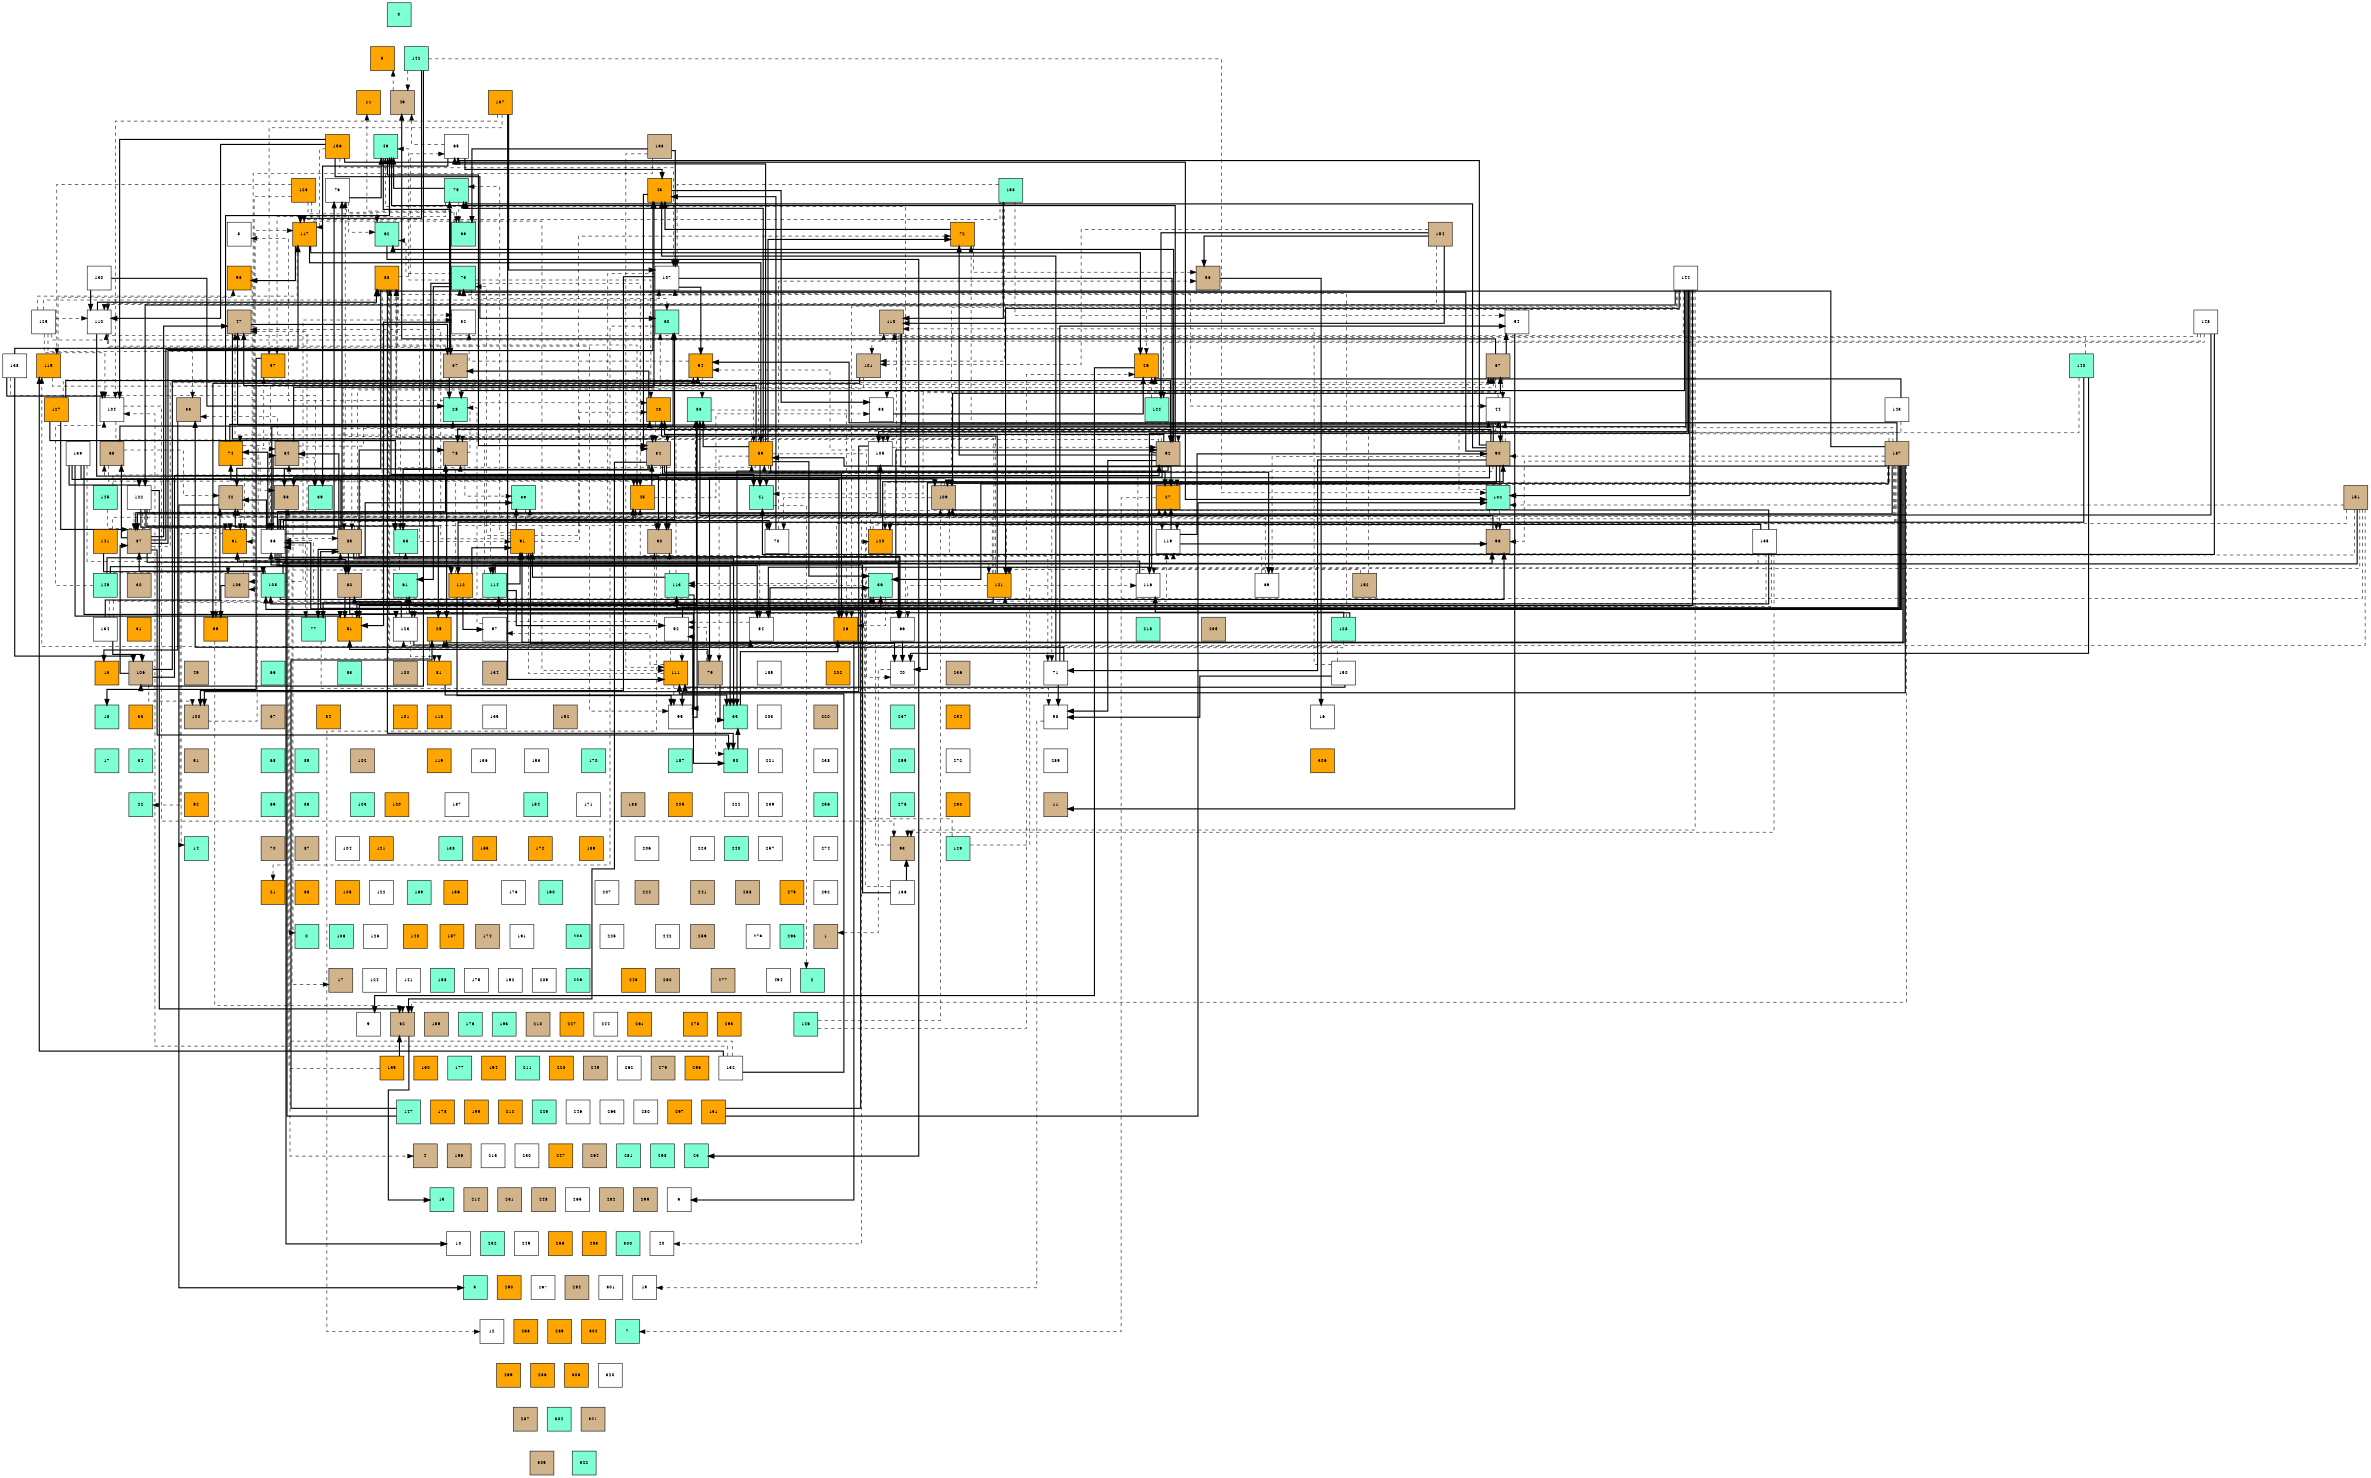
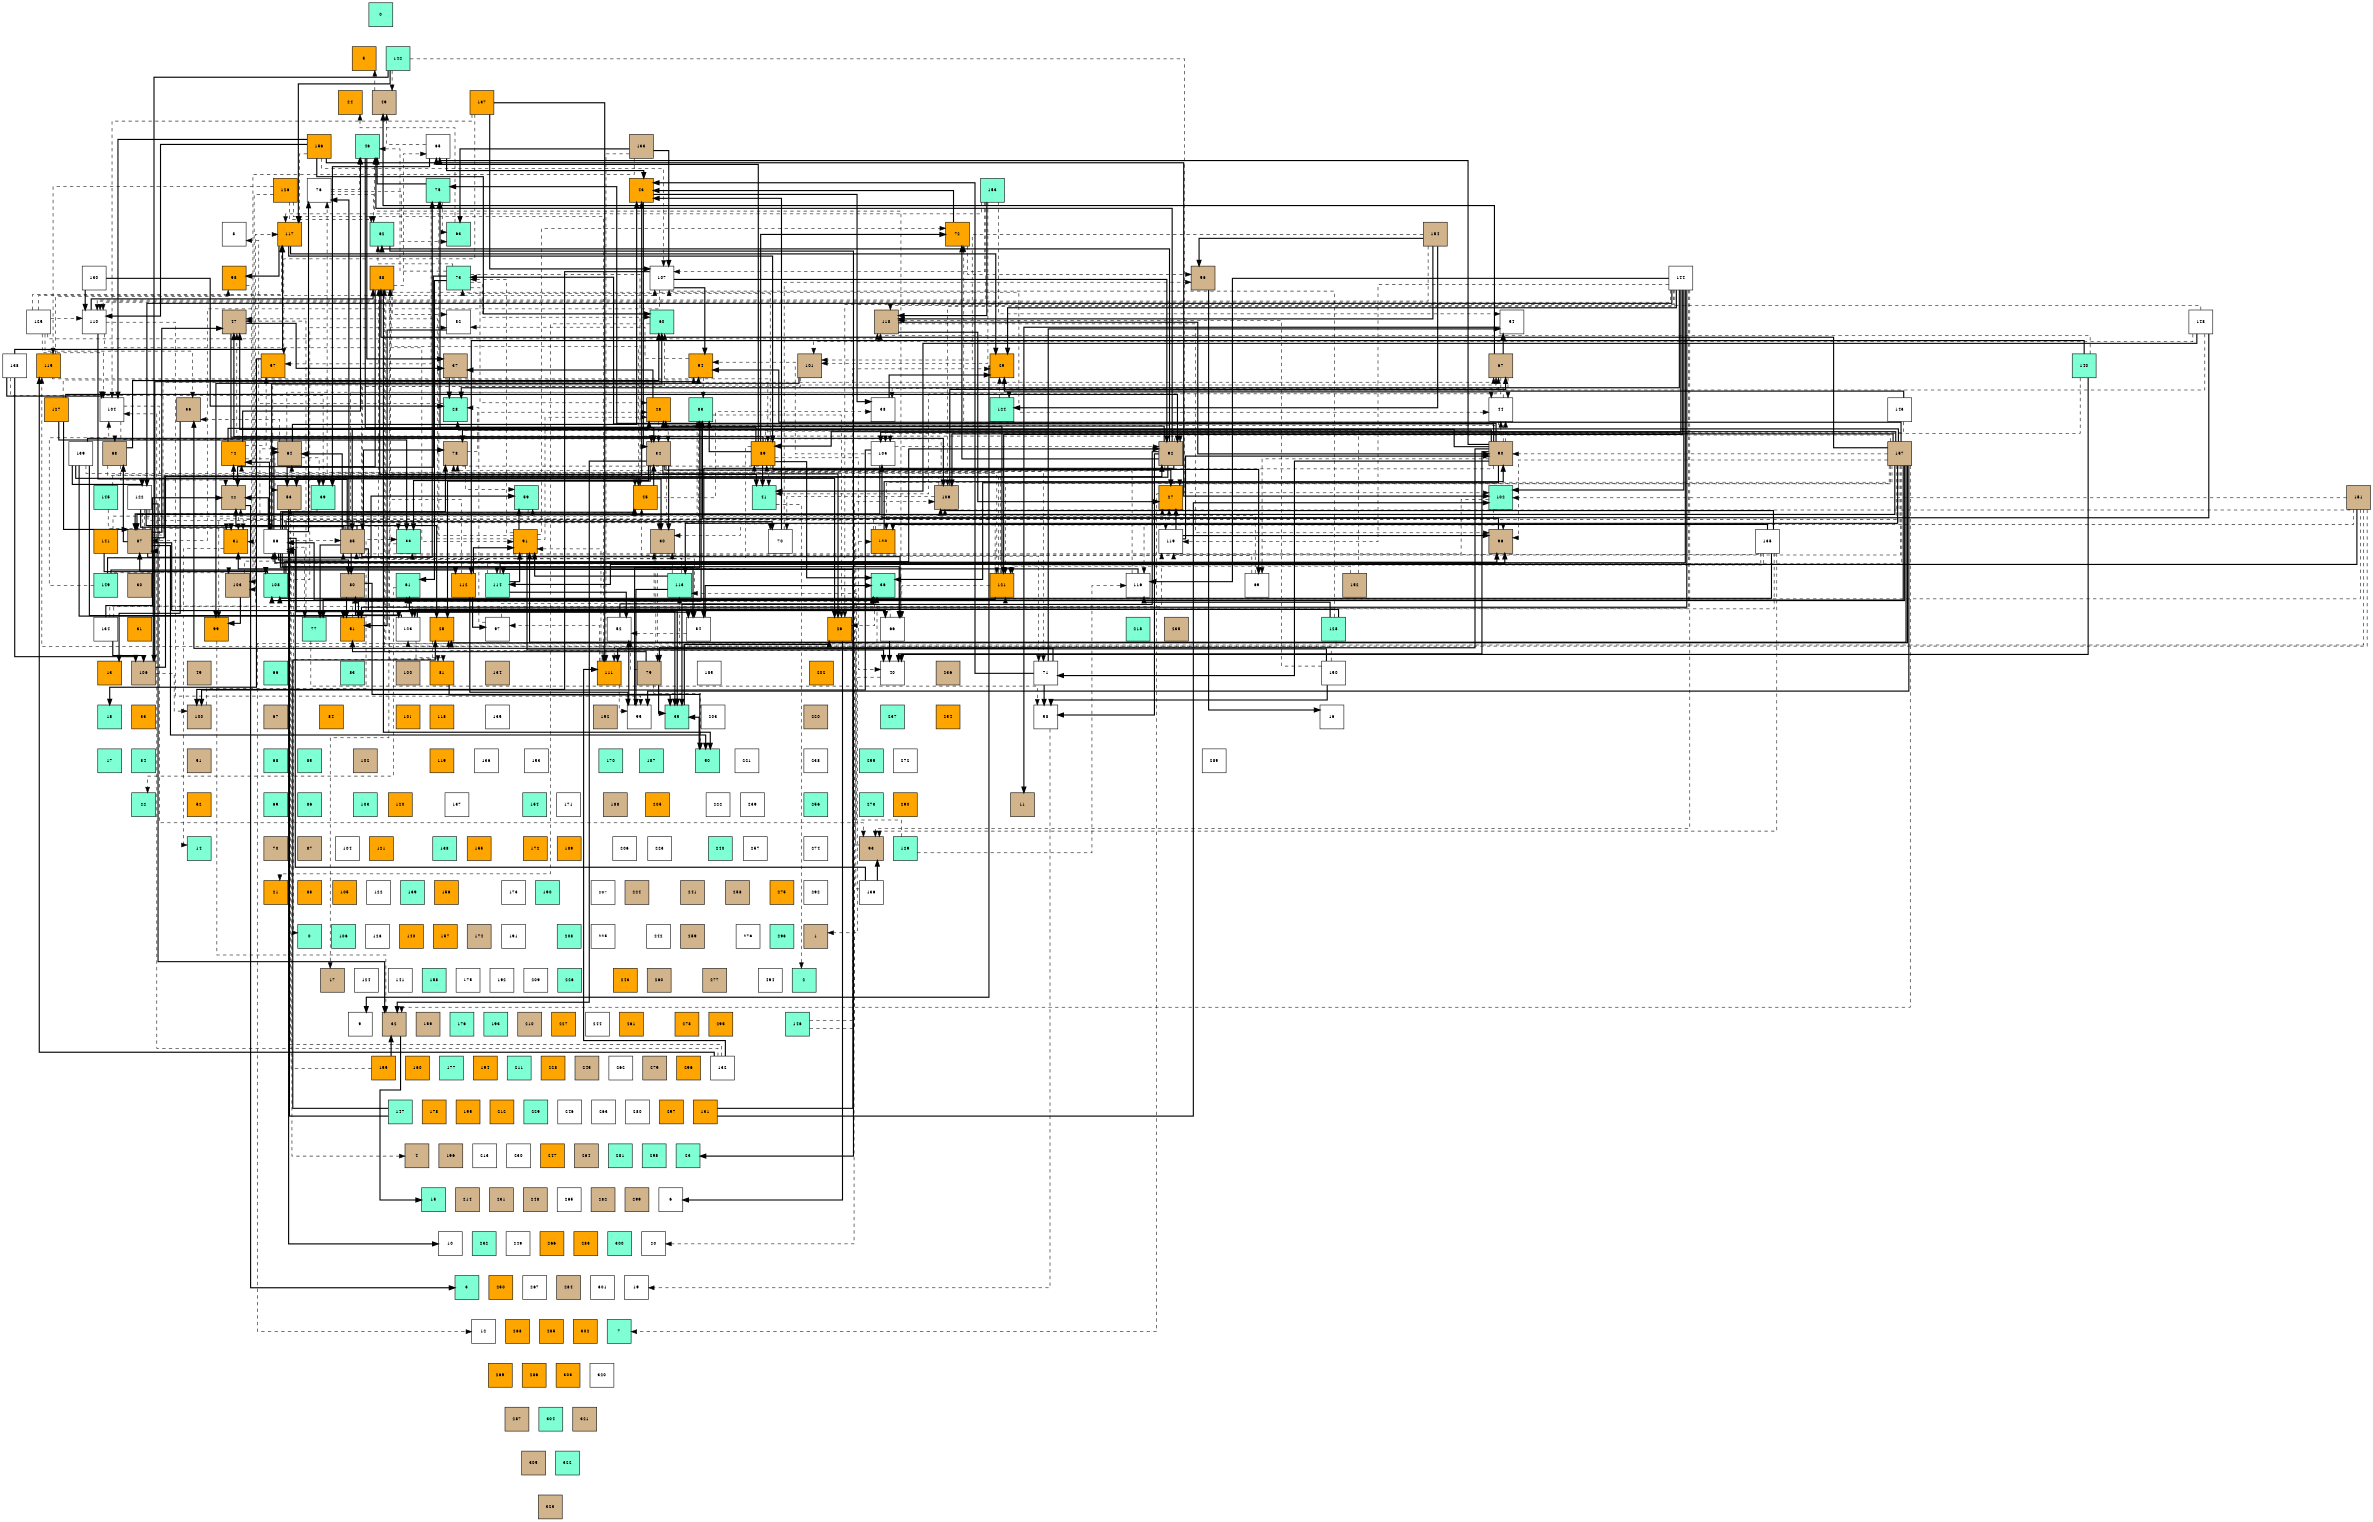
(379, 198) -> (358, 189)
(1404, 309) -> (1331, 308)
(1322, 761) -> none
none -> (550, 1507)
